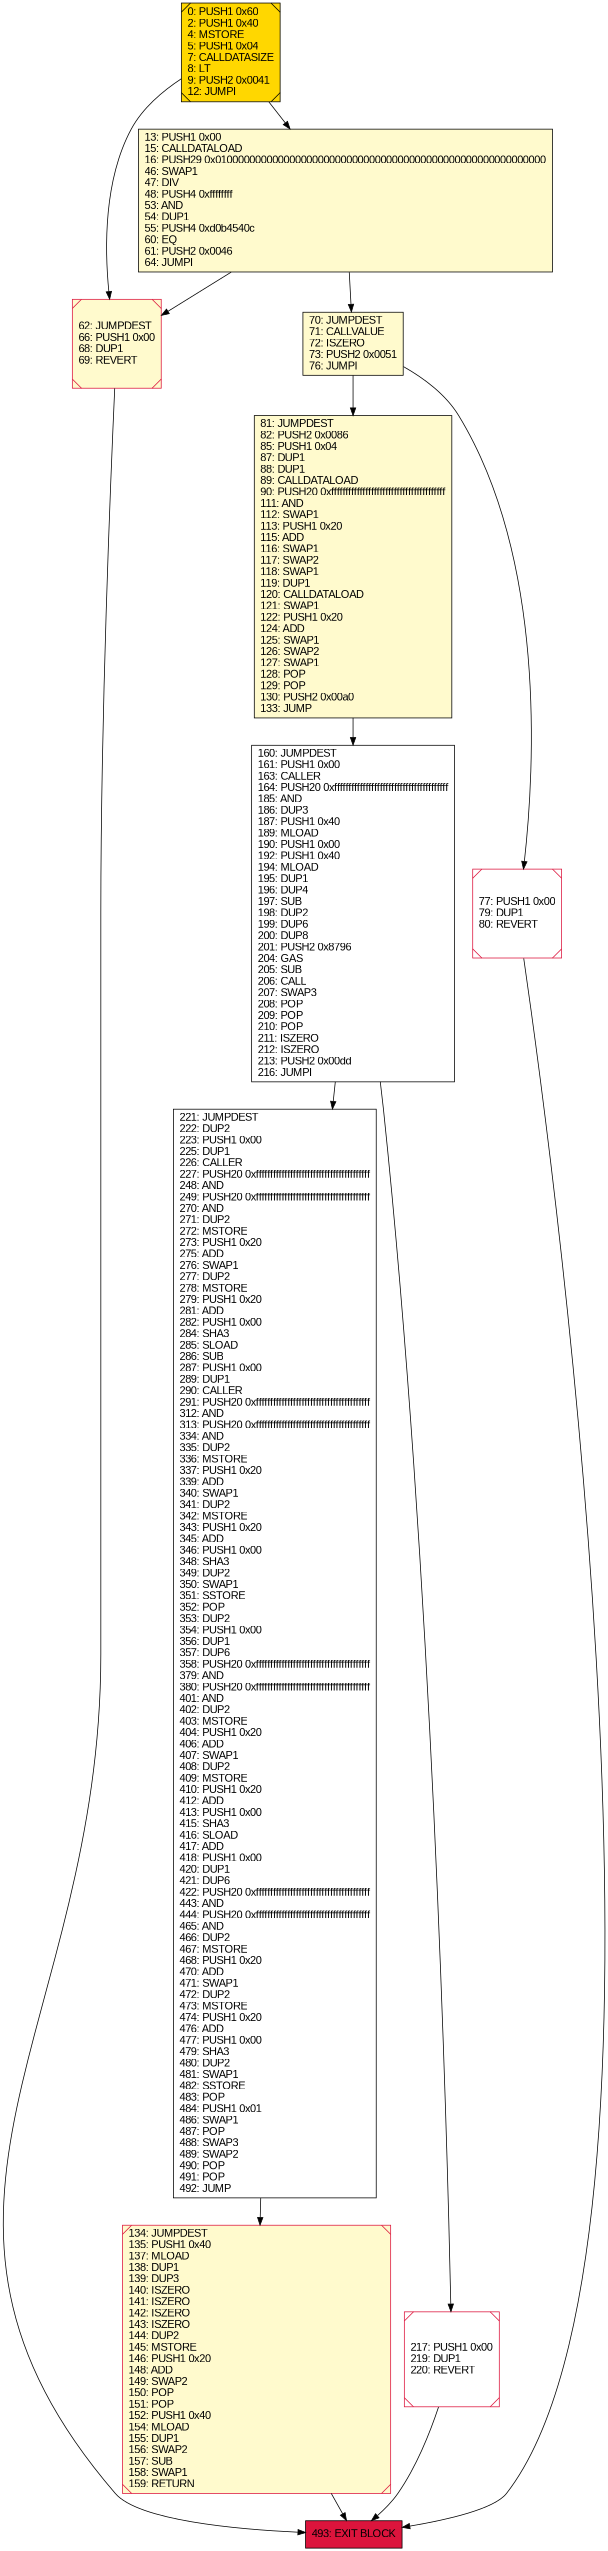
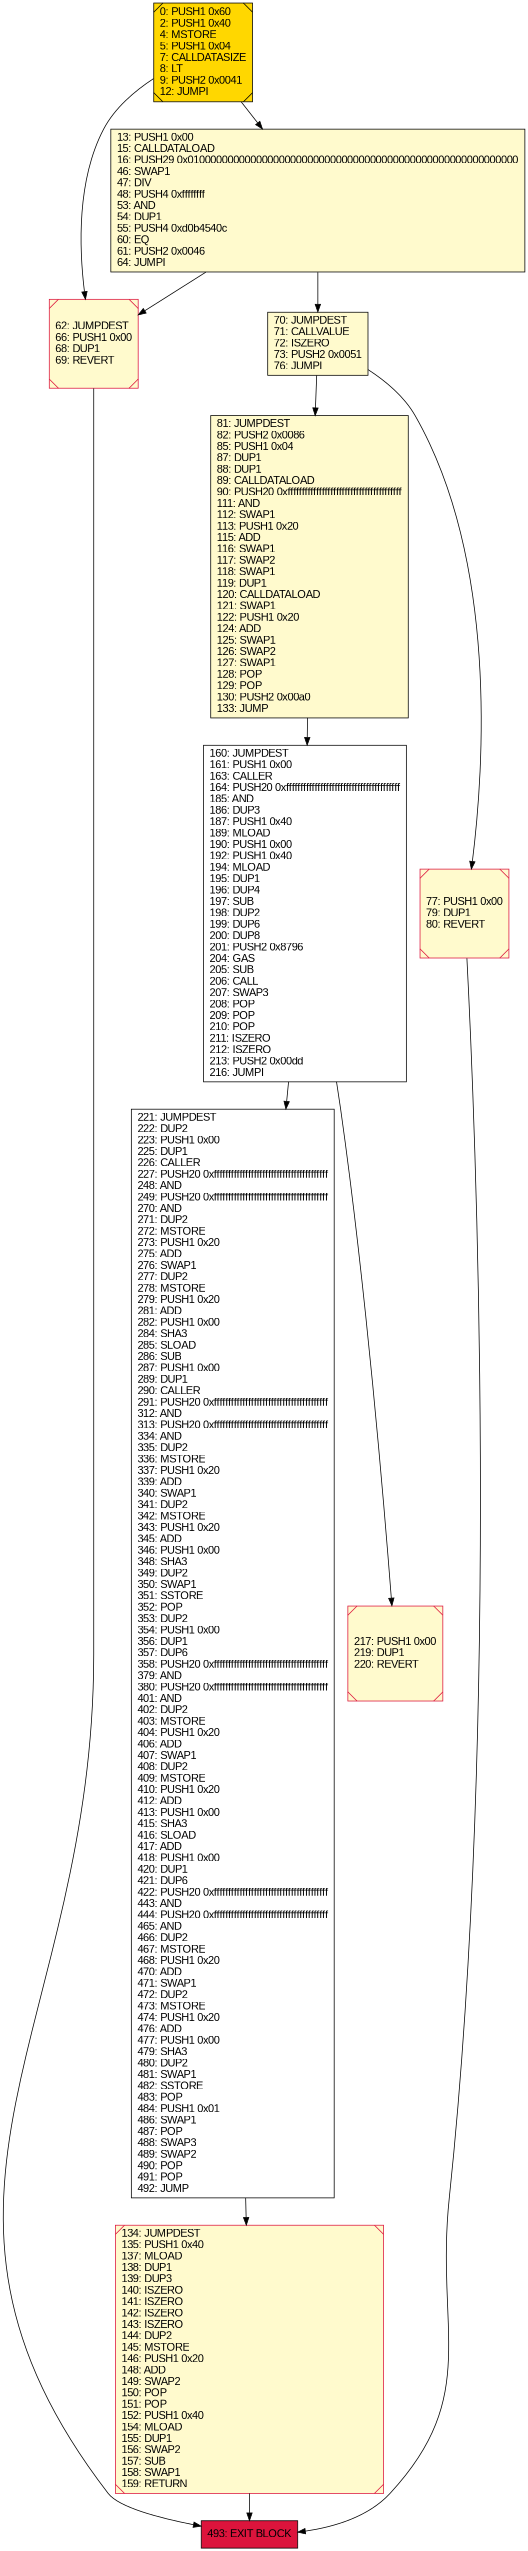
(517, 914) -> (464, 914)
(452, 2359) -> (395, 1654)
(415, 2465) -> none
